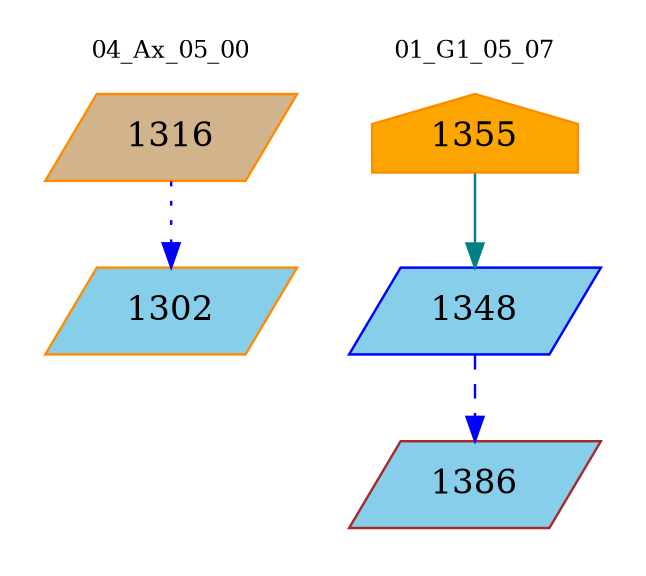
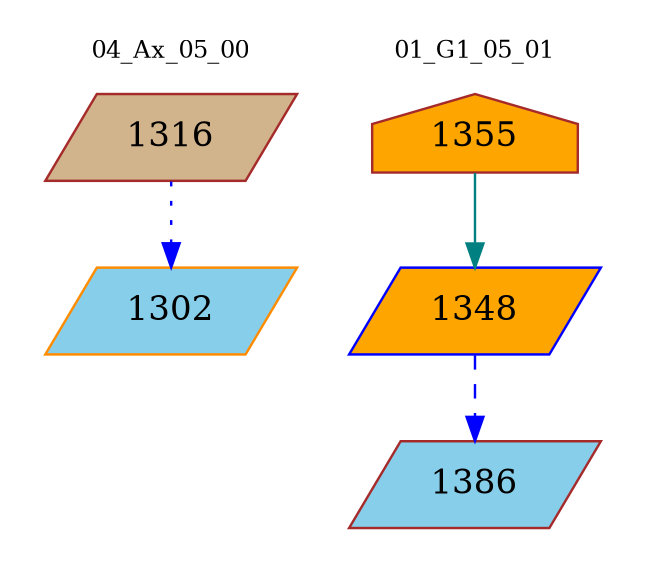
(475, 52) -> (475, 52)
(171, 137) -> (171, 137)
(475, 137) -> (475, 137)
(475, 311) -> (475, 311)
